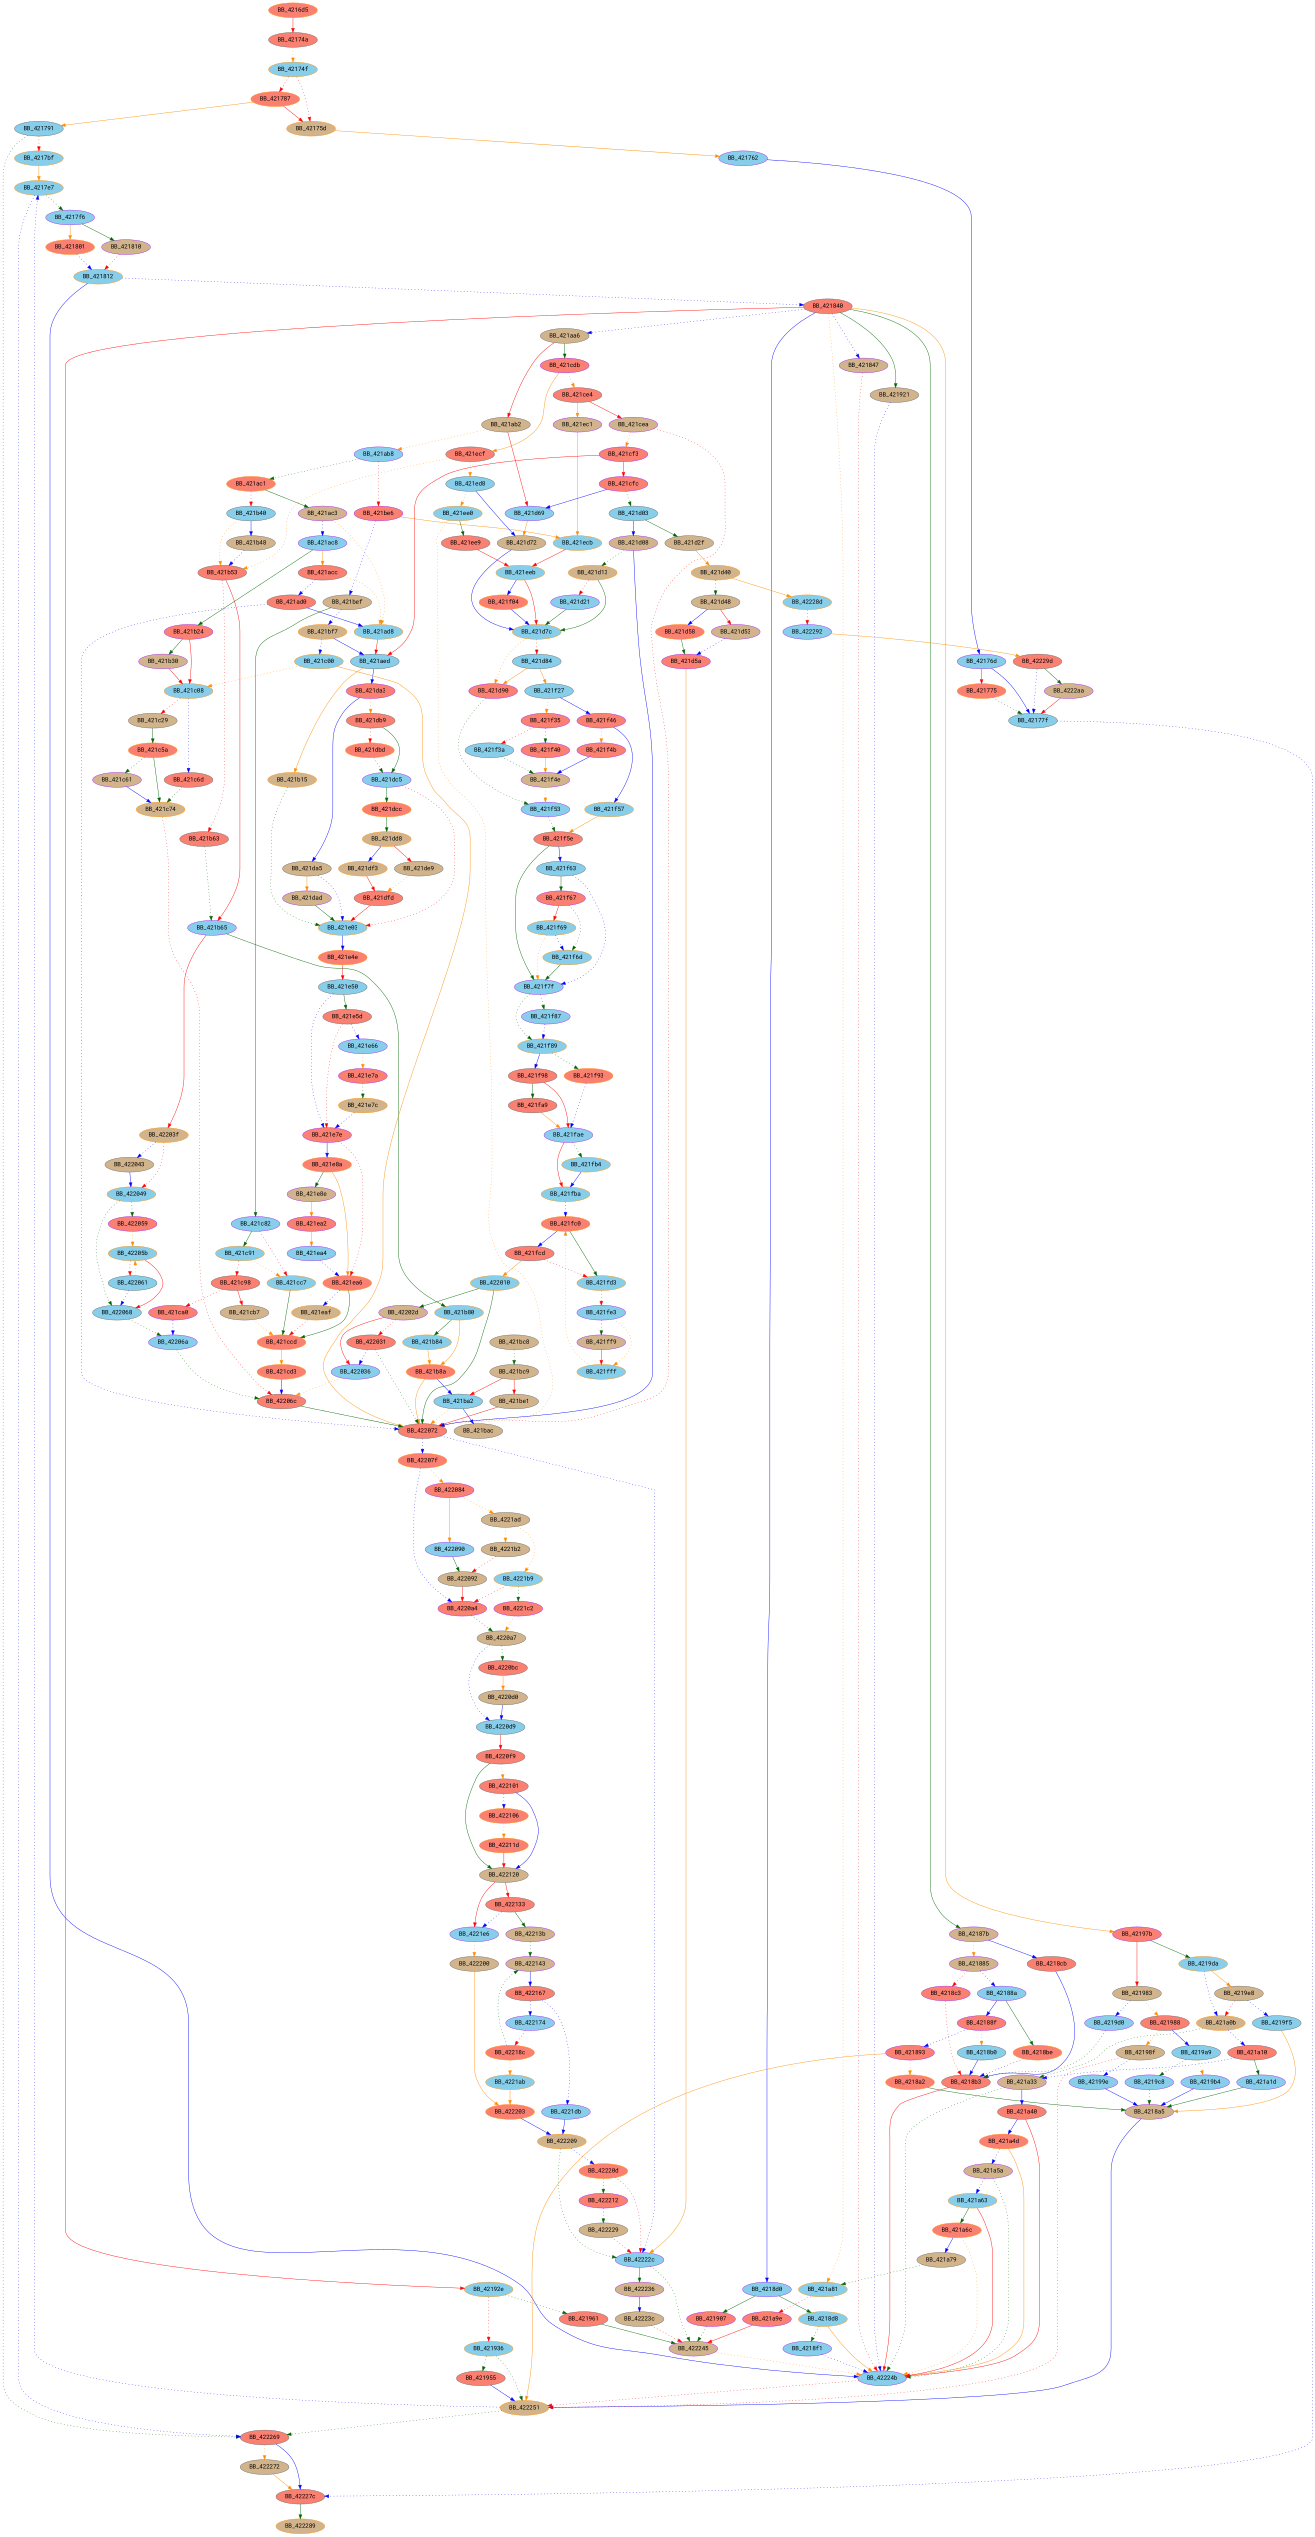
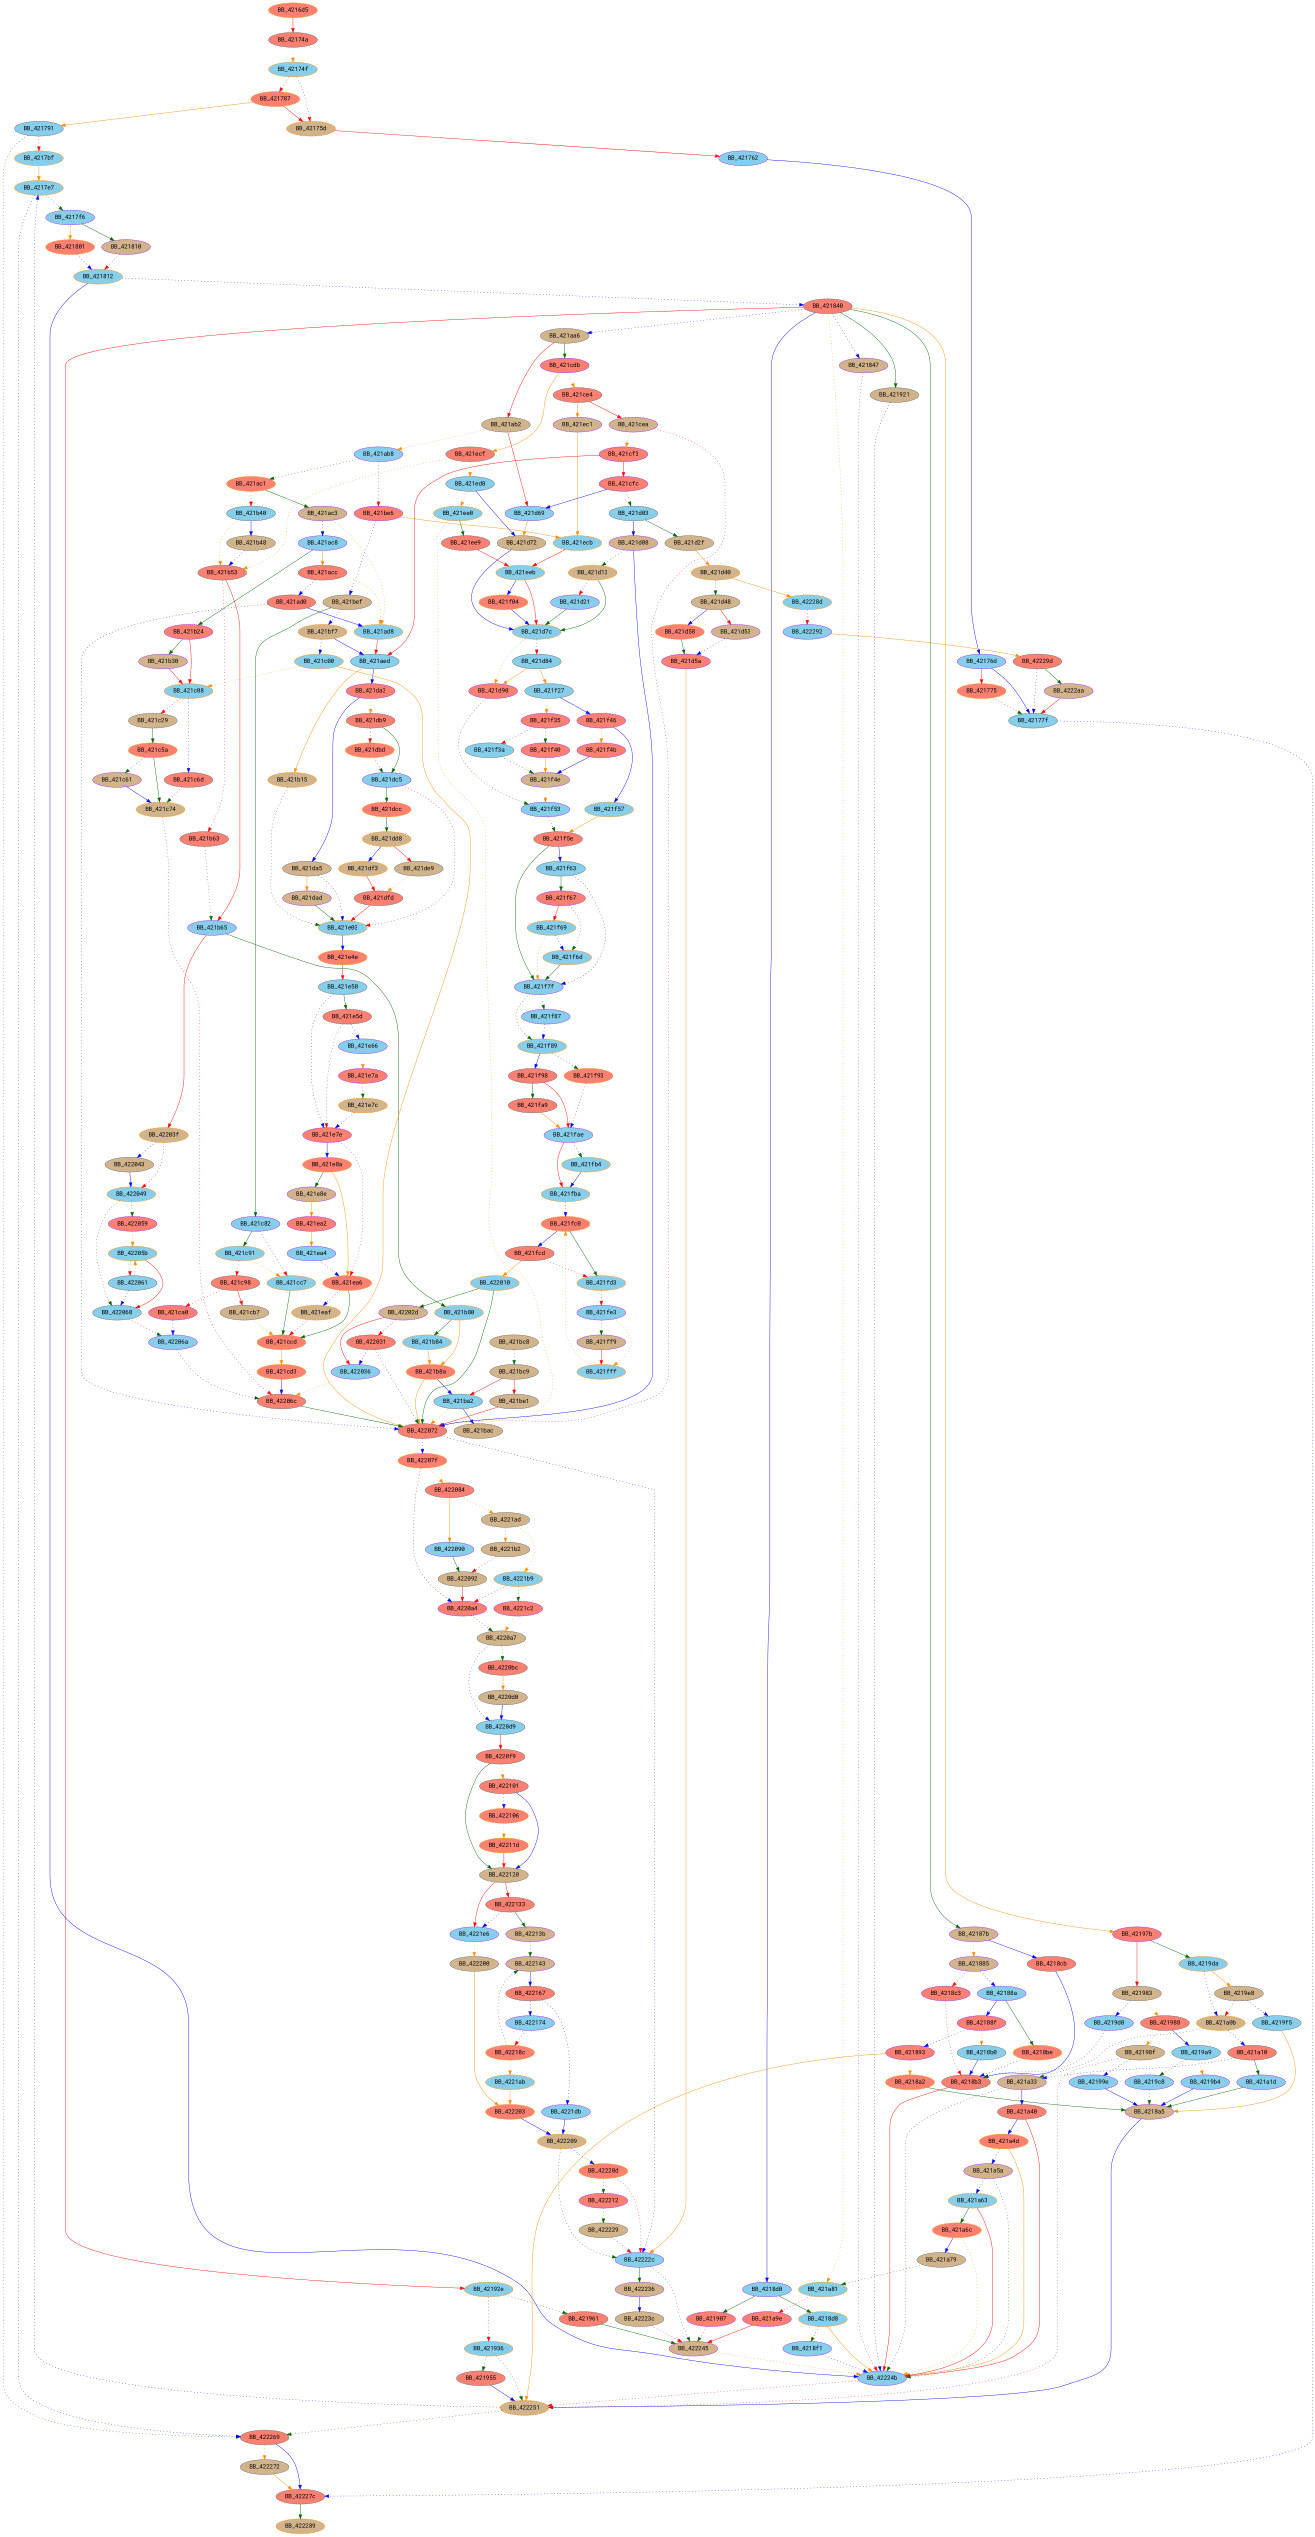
(525, 143) -> (525, 143)
(450, 1490) -> (450, 1490)
